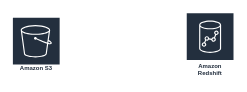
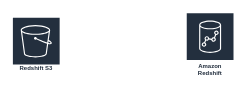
(36, 68) -> (36, 68)
